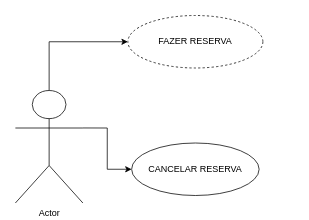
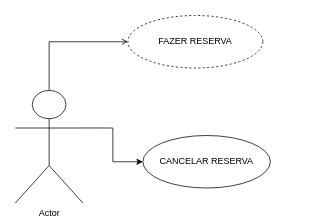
(121, 42) -> (123, 42)
(195, 169) -> (207, 162)
